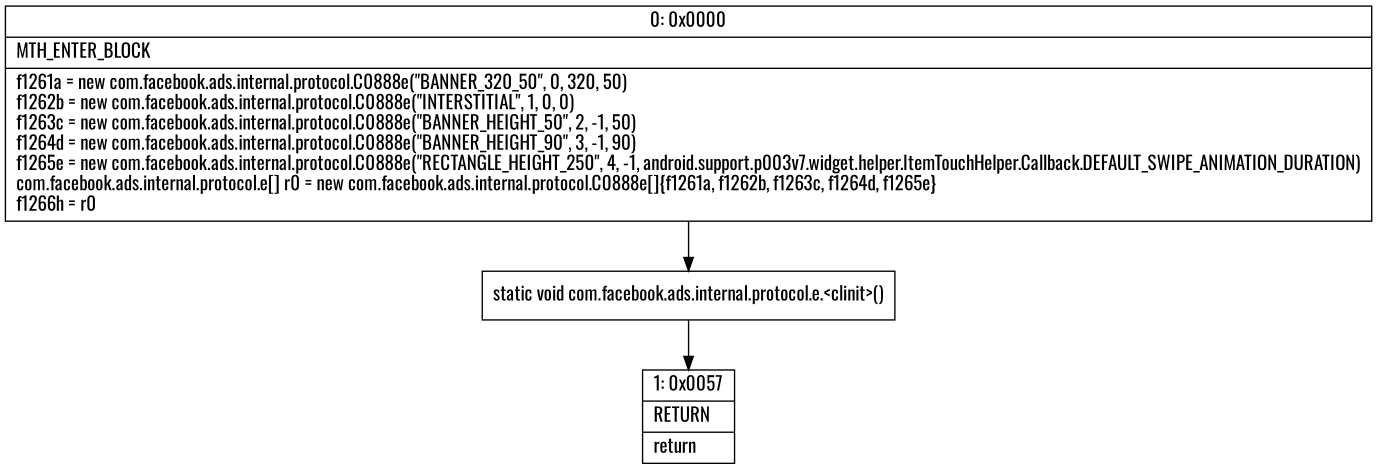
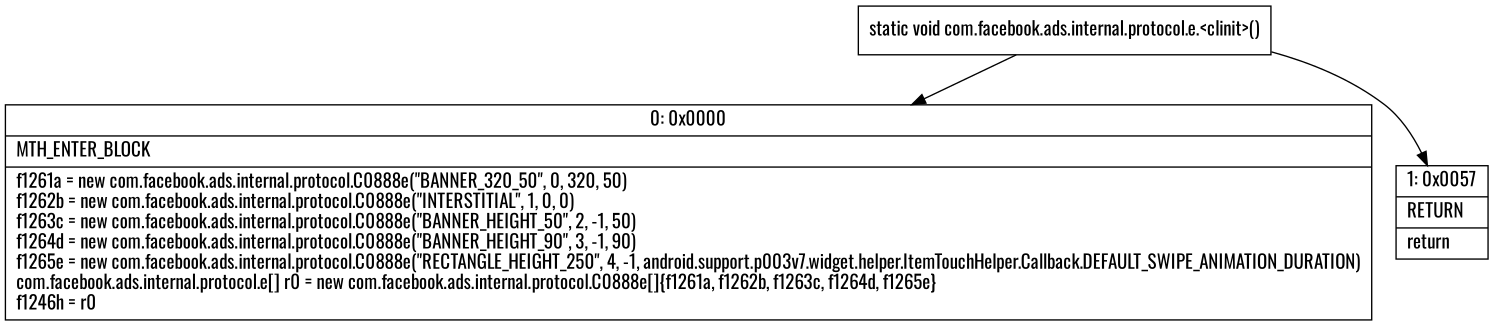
(57, 205) -> (57, 304)
(689, 239) -> (970, 77)
